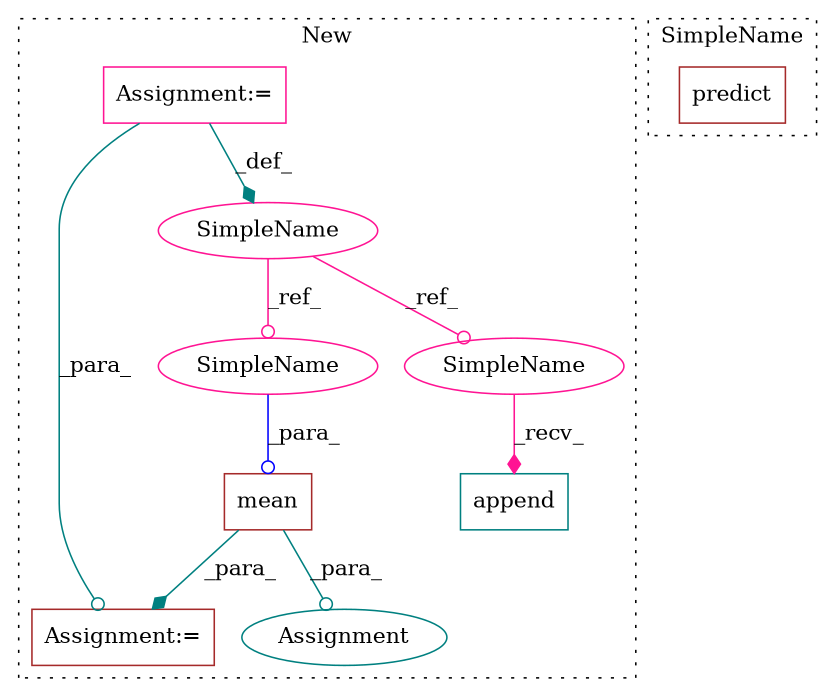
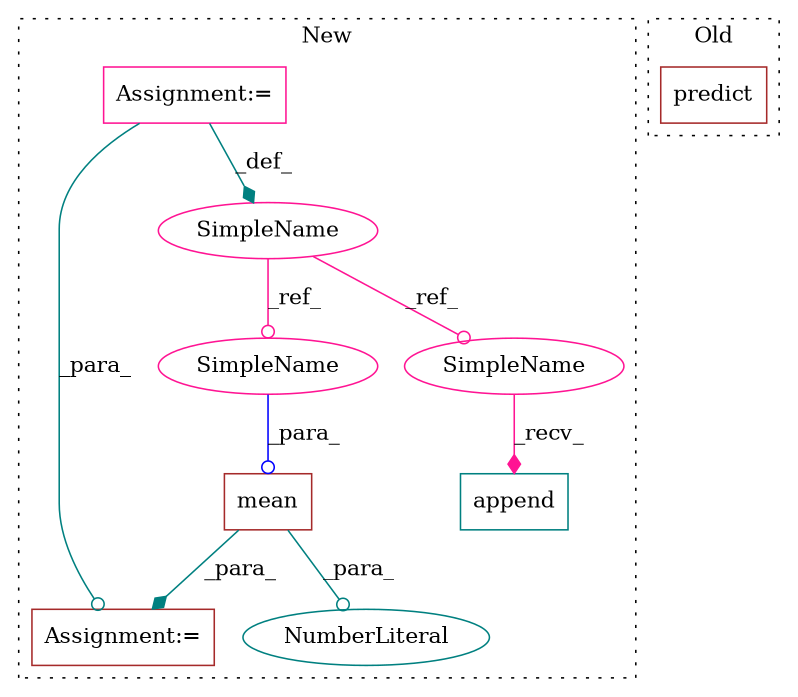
(732, 37) -> (714, 37)
(344, 637) -> (366, 637)
